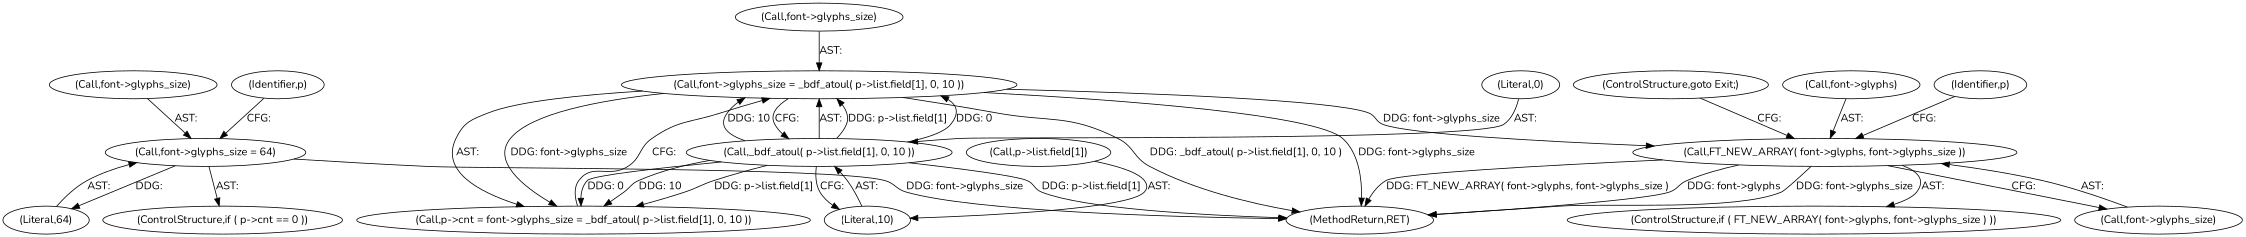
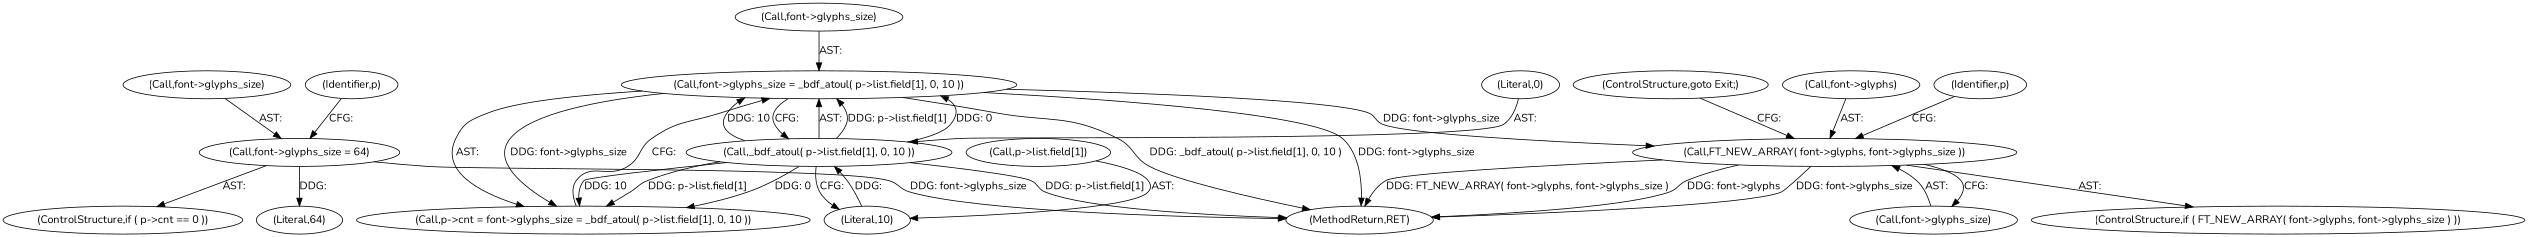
(89, 179) -> none
(868, 186) -> (870, 186)
